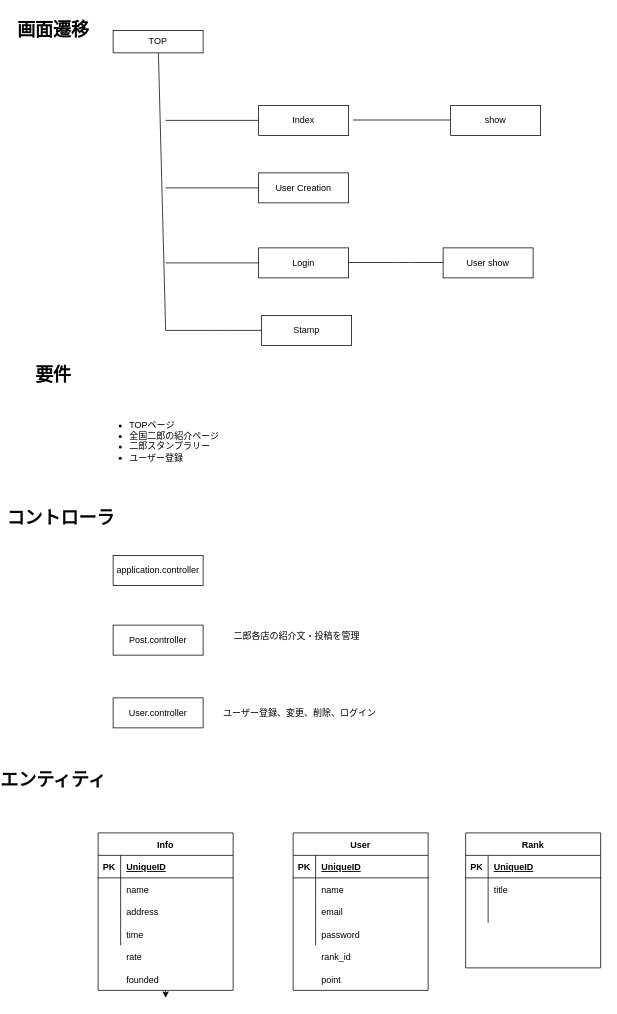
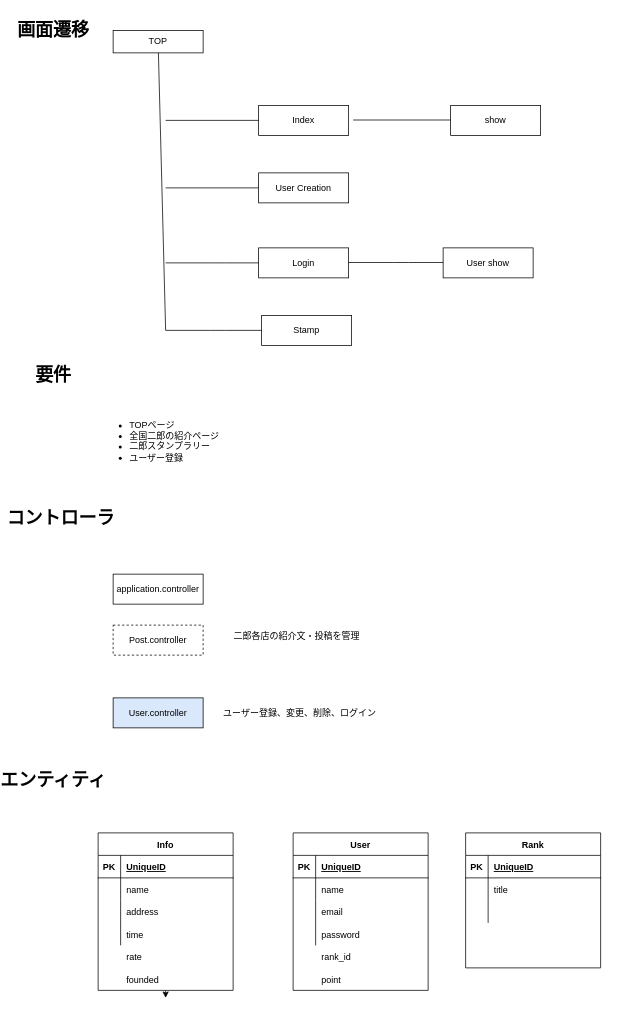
(158, 570) -> (158, 589)
(158, 640) -> (158, 640)
(158, 713) -> (158, 713)
